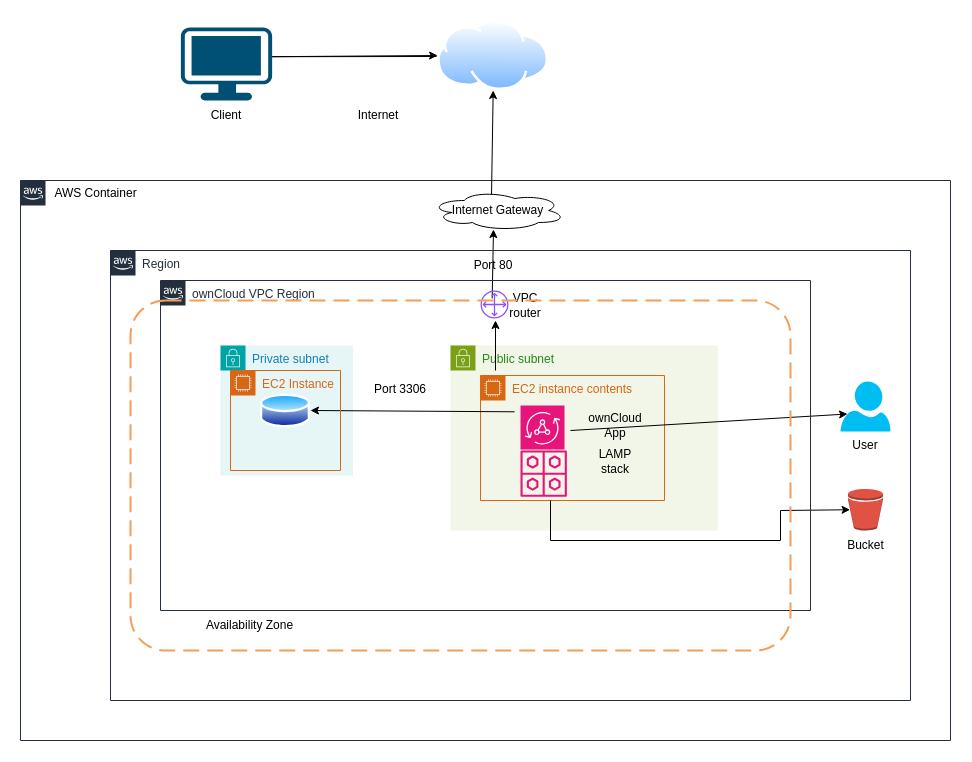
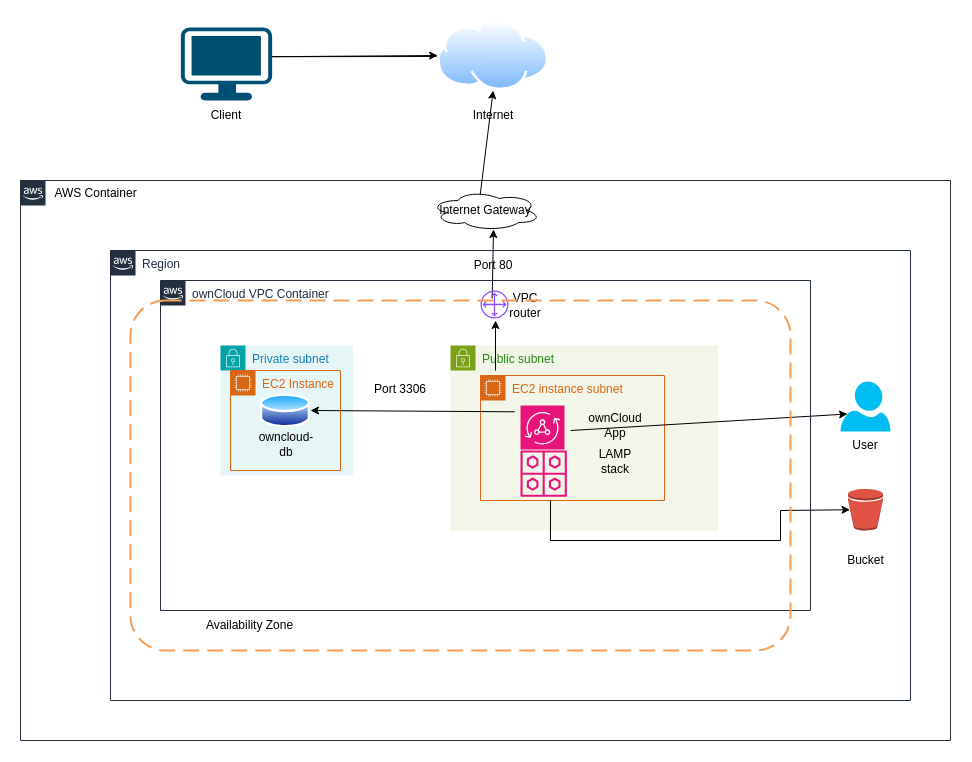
(378, 116) -> (493, 116)
(498, 211) -> (486, 211)
(250, 295) -> (260, 295)
(578, 390) -> (572, 390)
none -> (287, 445)
(866, 546) -> (866, 561)
